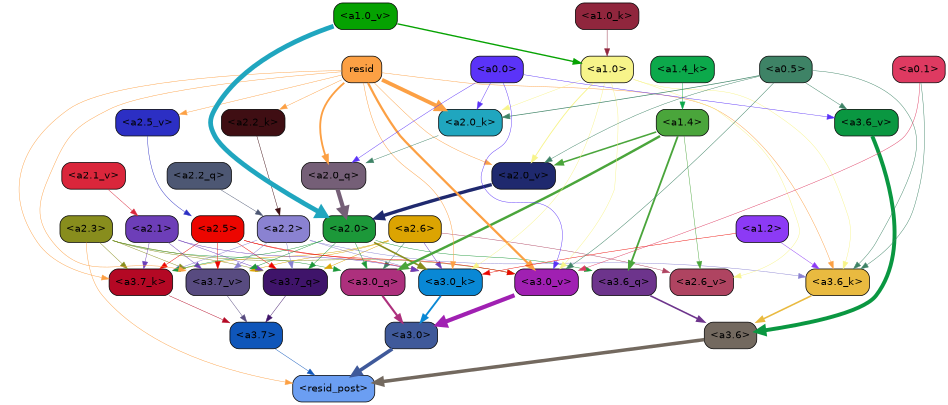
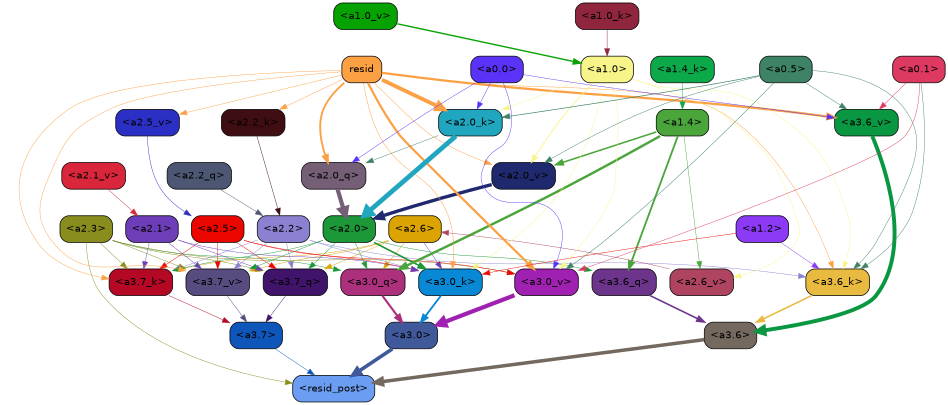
none -> (896, 93)
none -> (593, 94)
(213, 114) -> (417, 170)
(553, 249) -> (565, 249)
(390, 250) -> (390, 250)
(396, 253) -> (396, 253)
(161, 341) -> (161, 341)
